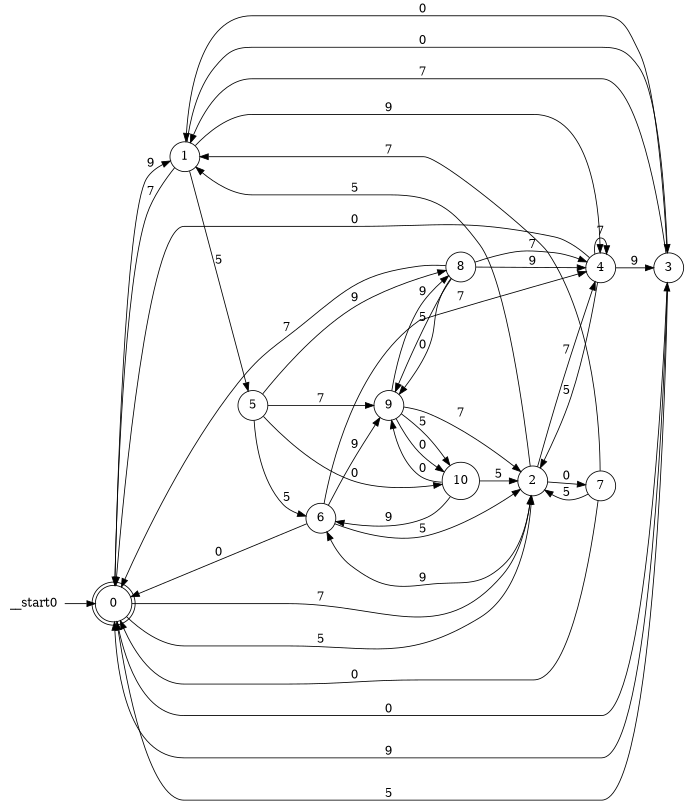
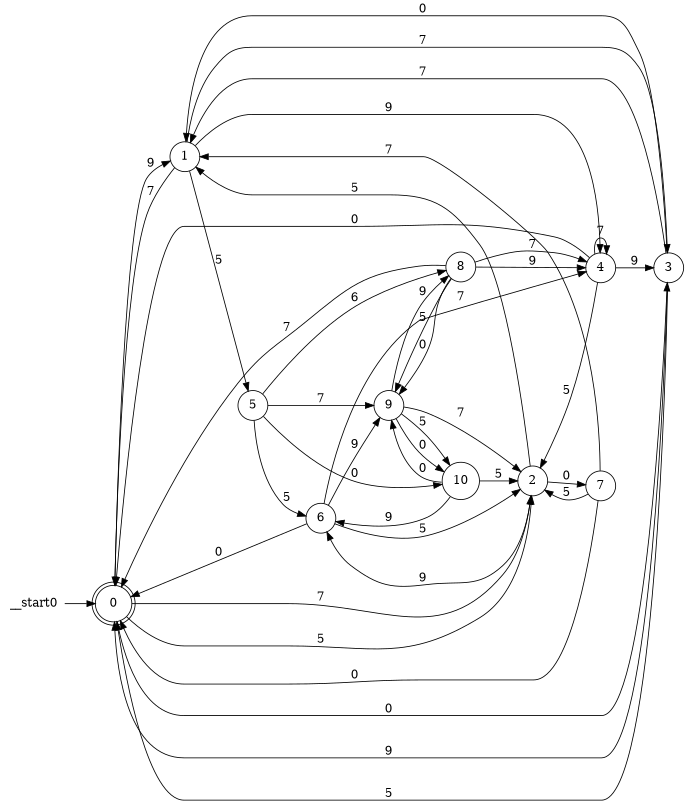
(423, 41) -> (423, 41)
(355, 298) -> (355, 298)
(564, 378) -> none
